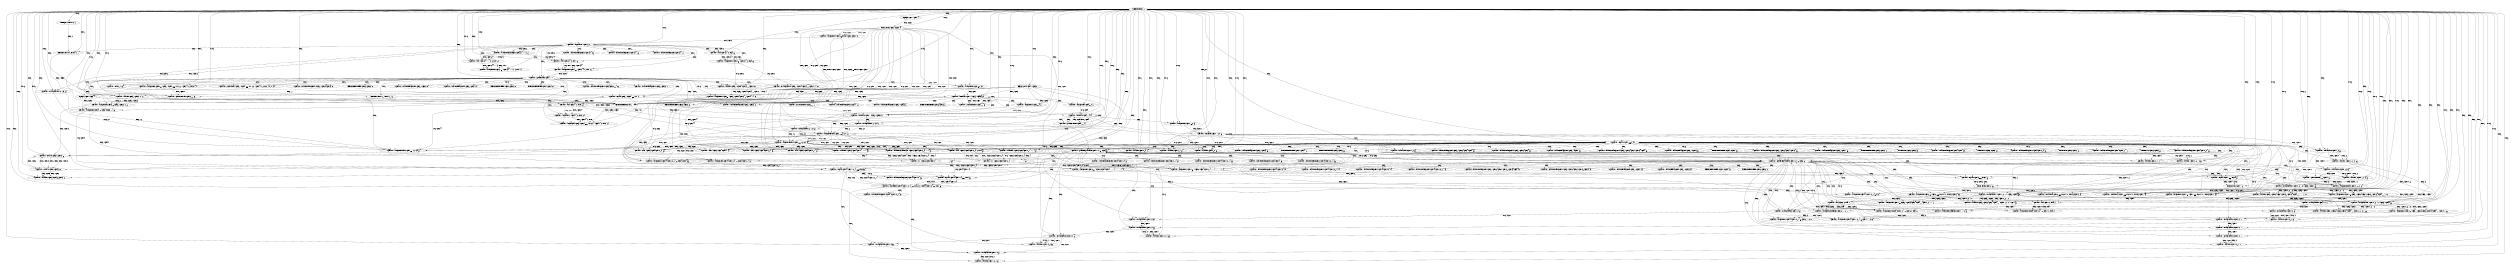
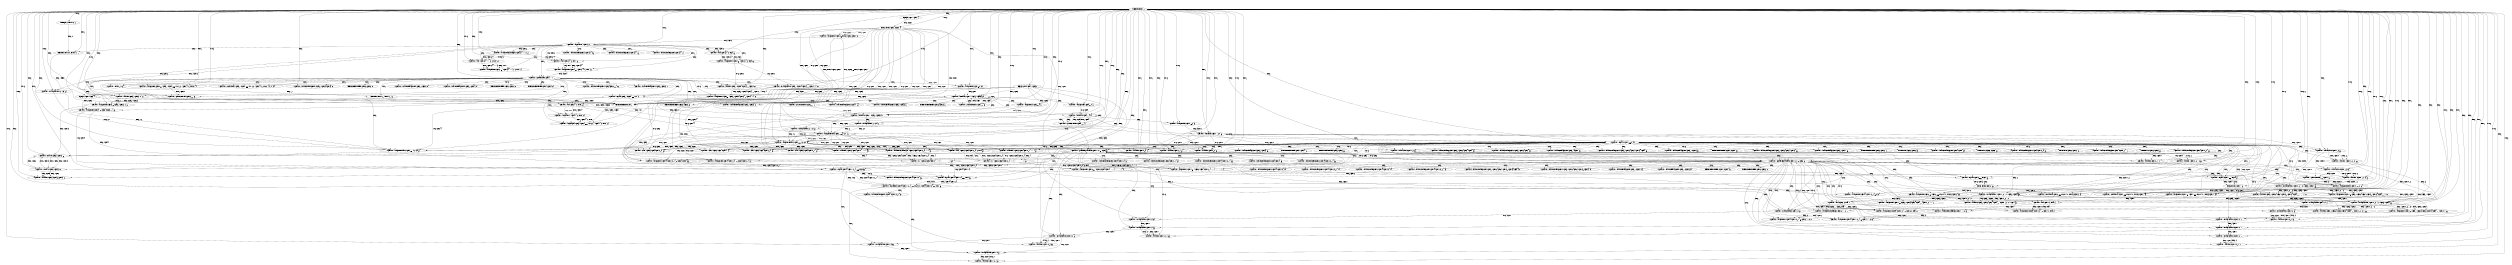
(106, 32) -> (1030, 96)
(1204, 70) -> (1204, 70)
